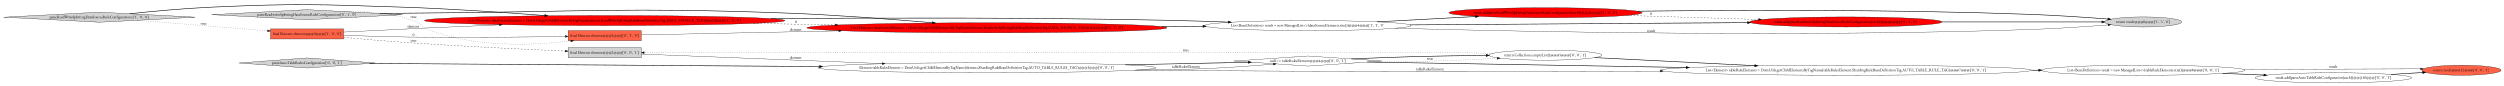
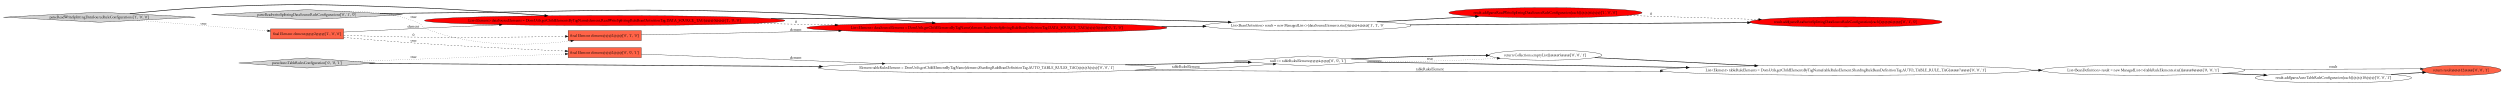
(2143, 22) -> none
(443, 37) -> (443, 37)
(1068, 52) -> (459, 58)
(605, 53) -> (605, 53)
